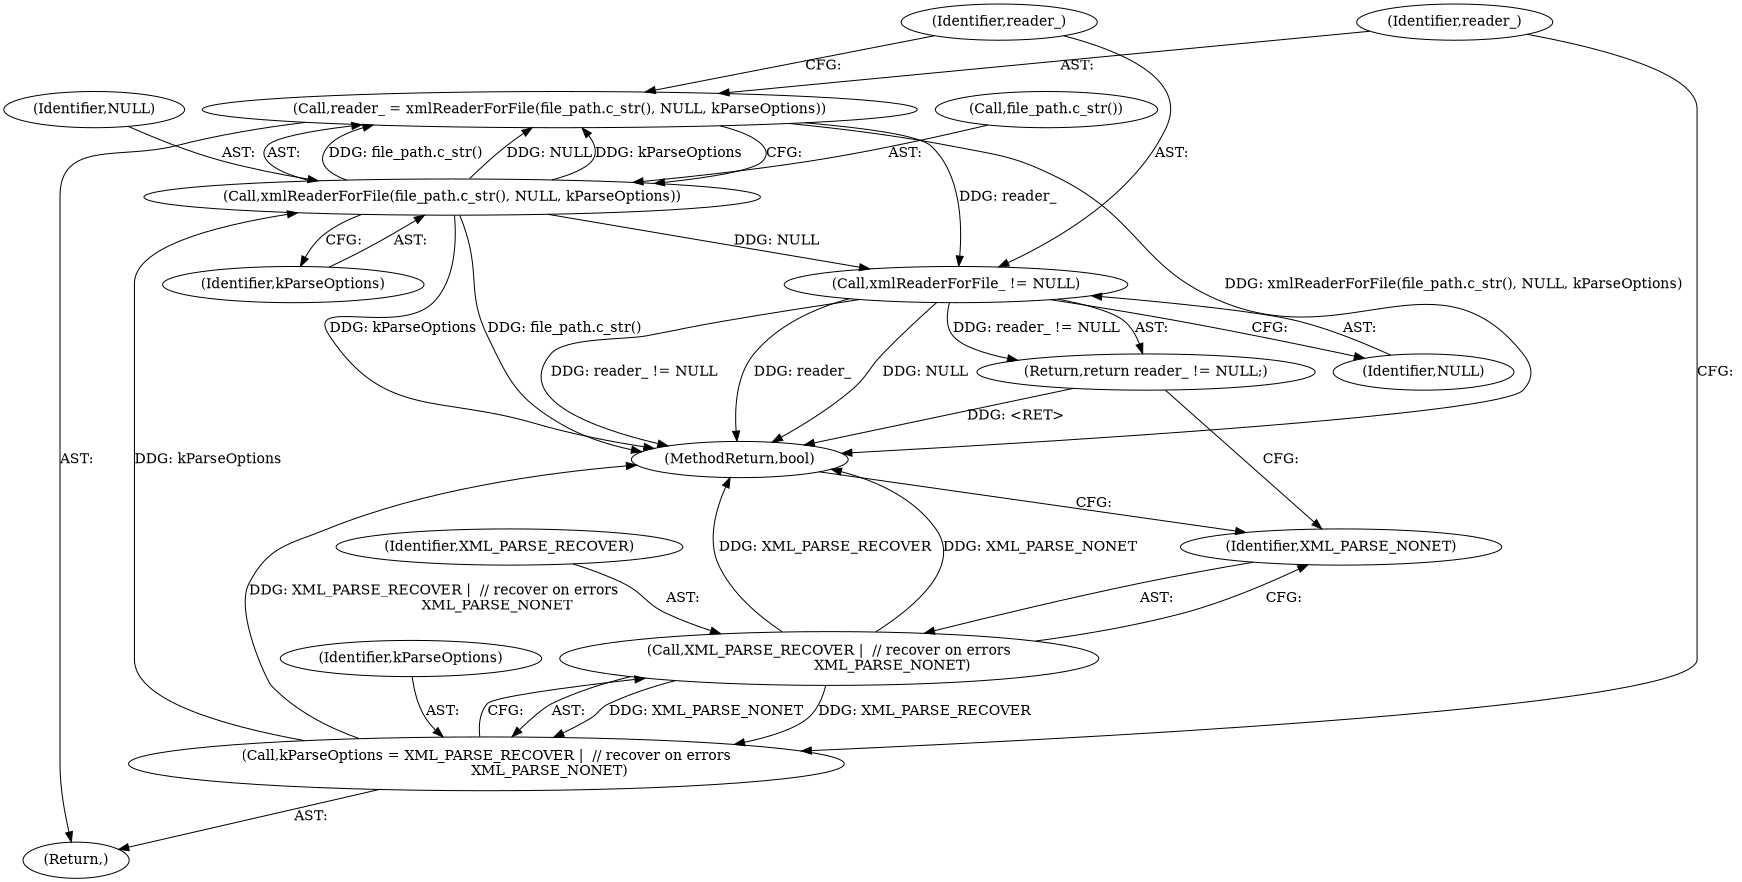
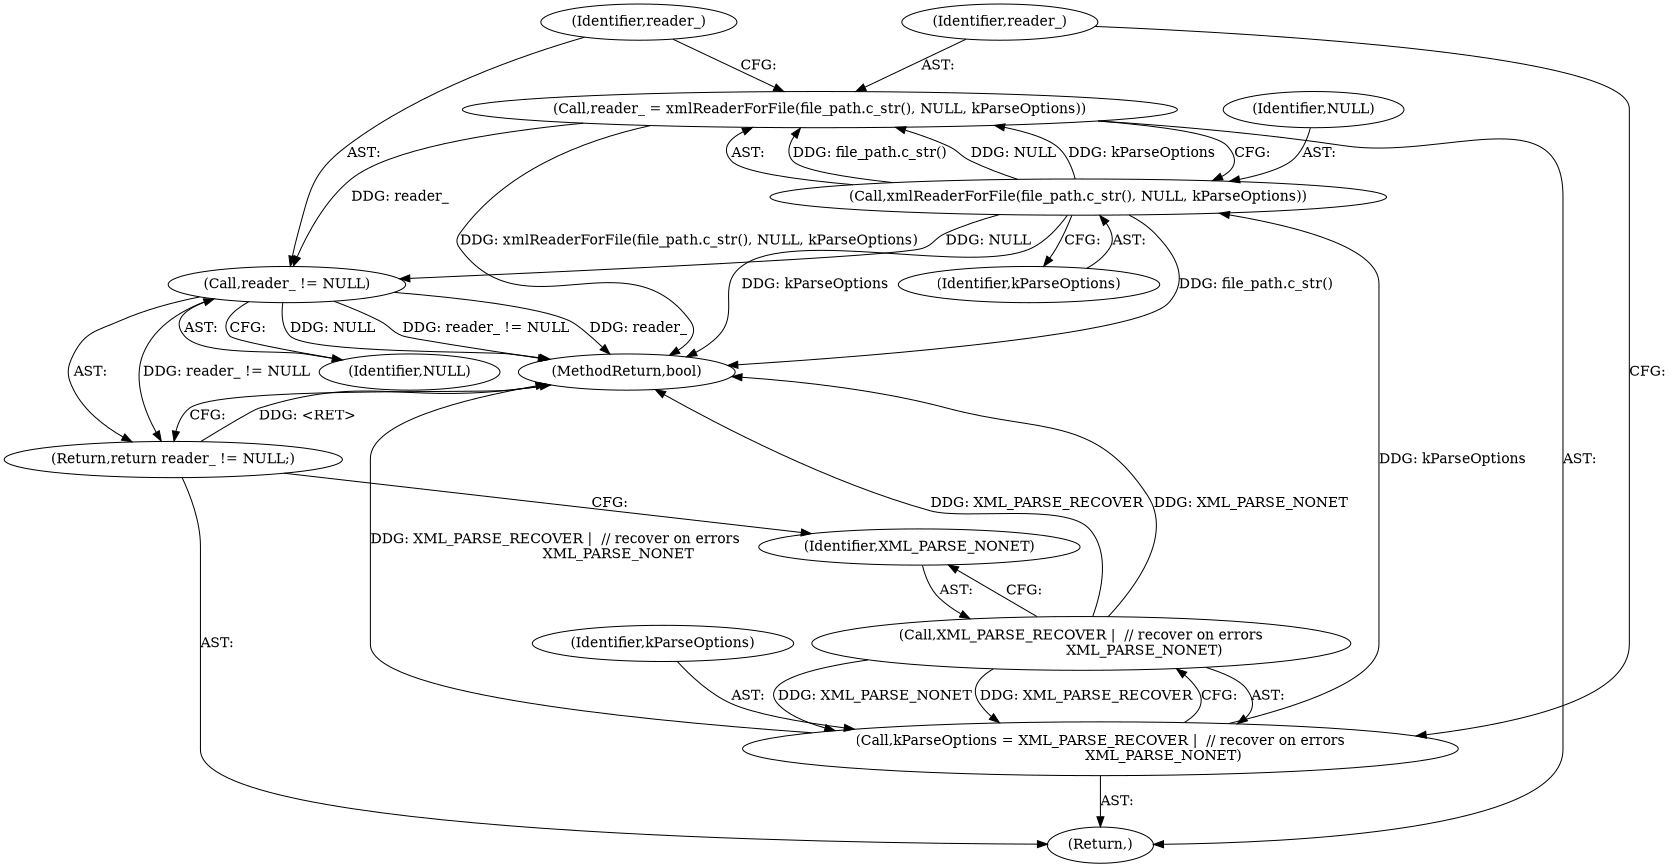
(1046, 110) -> none
(956, 285) -> (287, 285)
(1027, 501) -> (288, 394)
(510, 547) -> none
none -> (473, 822)
